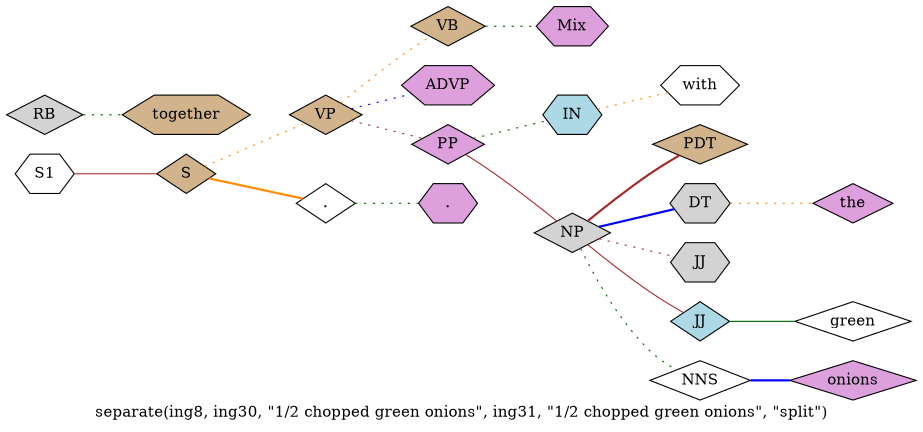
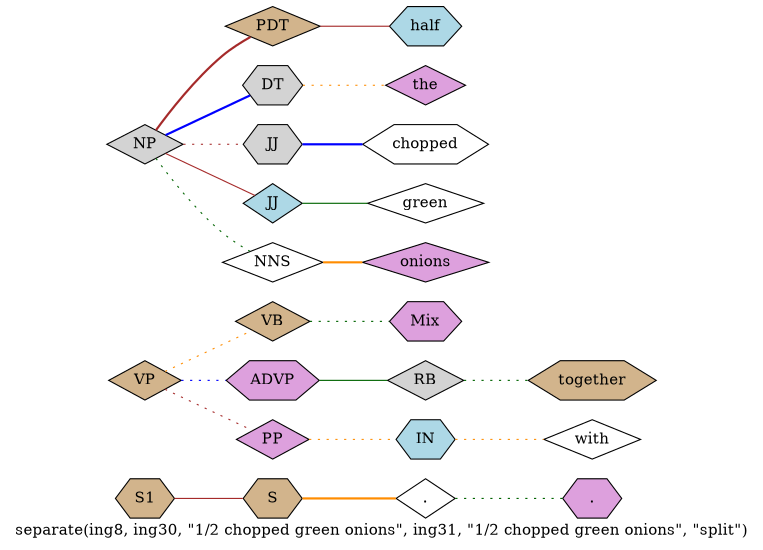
none -> (426, 26)
(700, 85) -> (592, 439)
(510, 130) -> (353, 439)
none -> (426, 144)
(255, 145) -> none
(45, 174) -> (145, 498)
(186, 174) -> (273, 498)
(512, 187) -> none
none -> (353, 380)
(770, 380) -> (343, 262)
